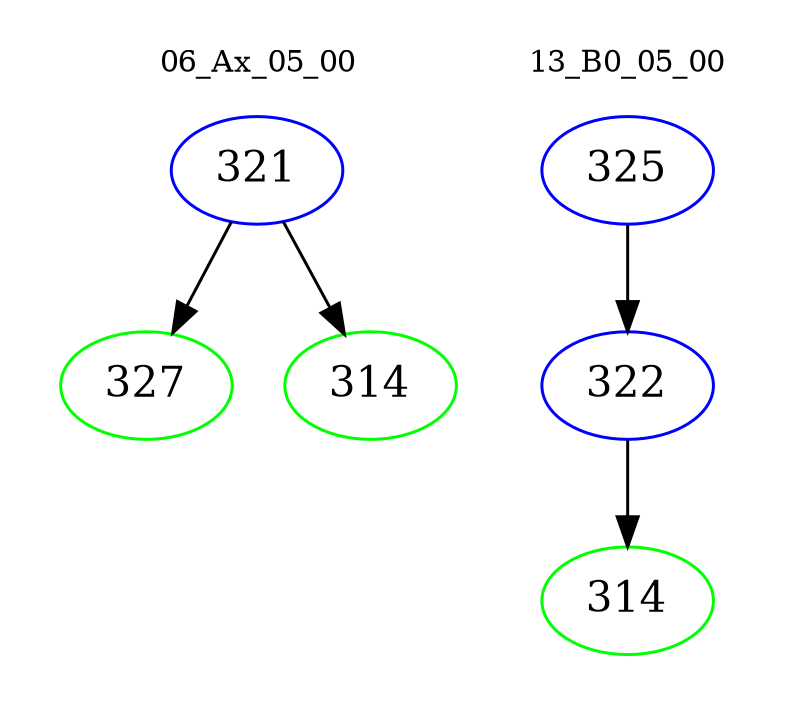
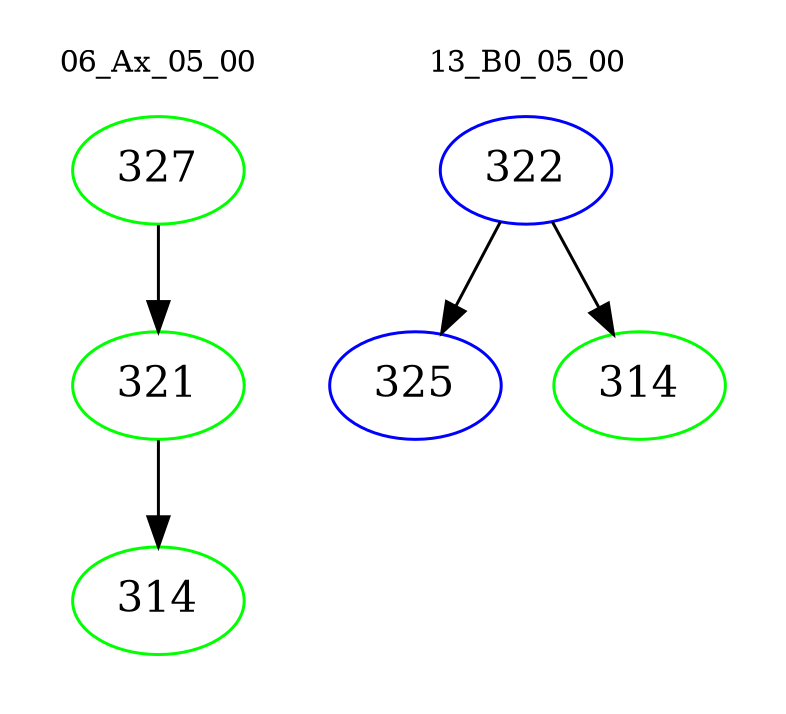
(257, 170) -> (158, 386)
(628, 263) -> (478, 264)
(209, 264) -> (158, 263)
